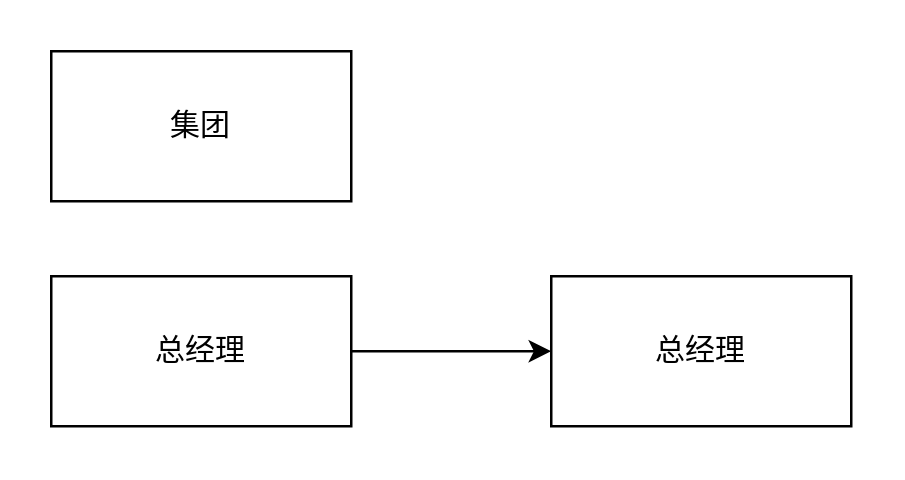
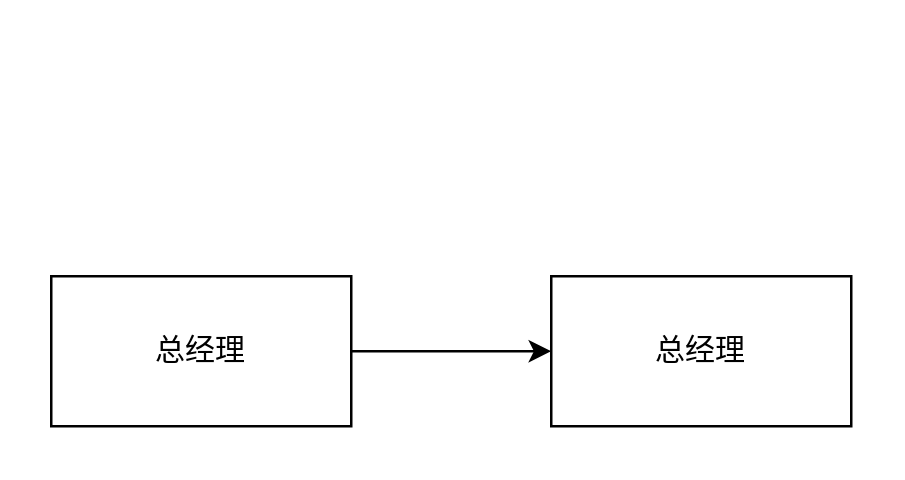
(201, 126) -> none
